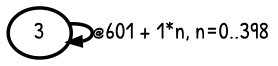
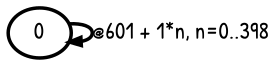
(40, 33) -> (40, 33)
